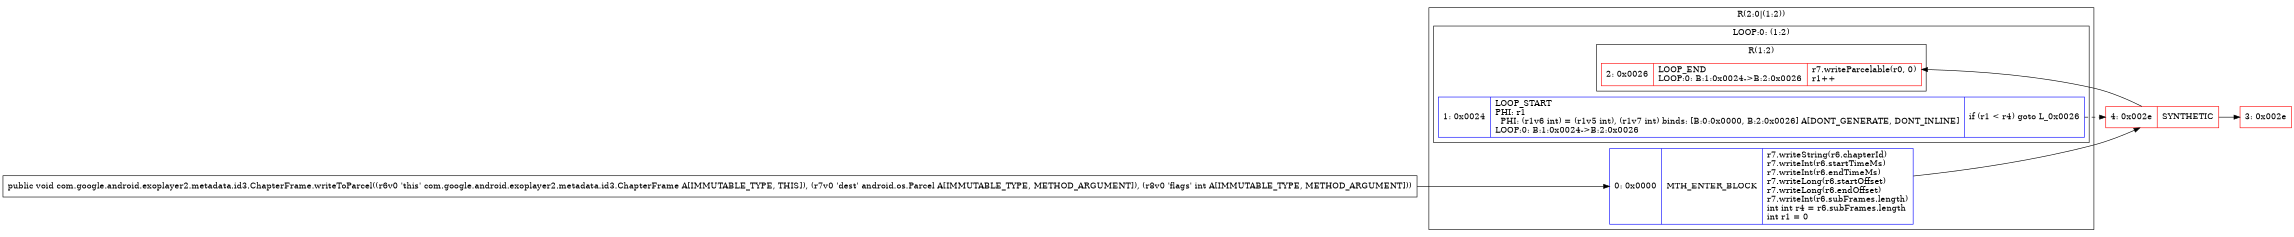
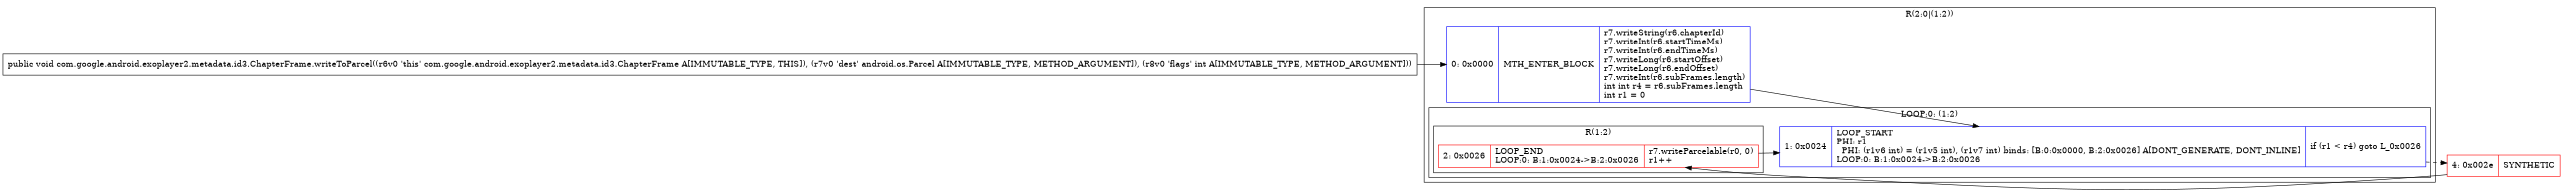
(2266, 117) -> none
none -> (1767, 153)
(2025, 160) -> (1839, 104)
